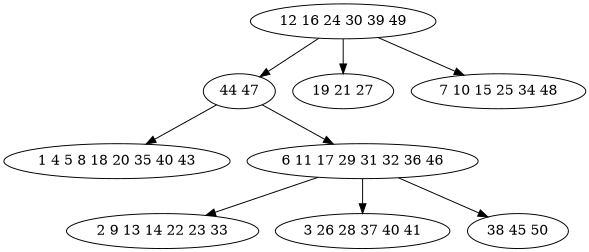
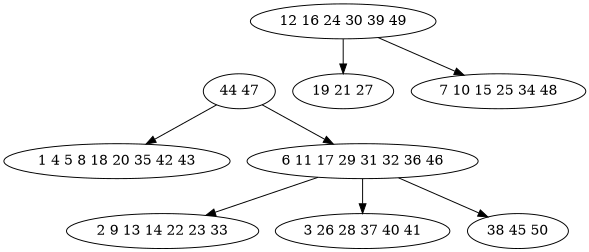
(294, 55) -> none
(117, 161) -> (117, 161)
